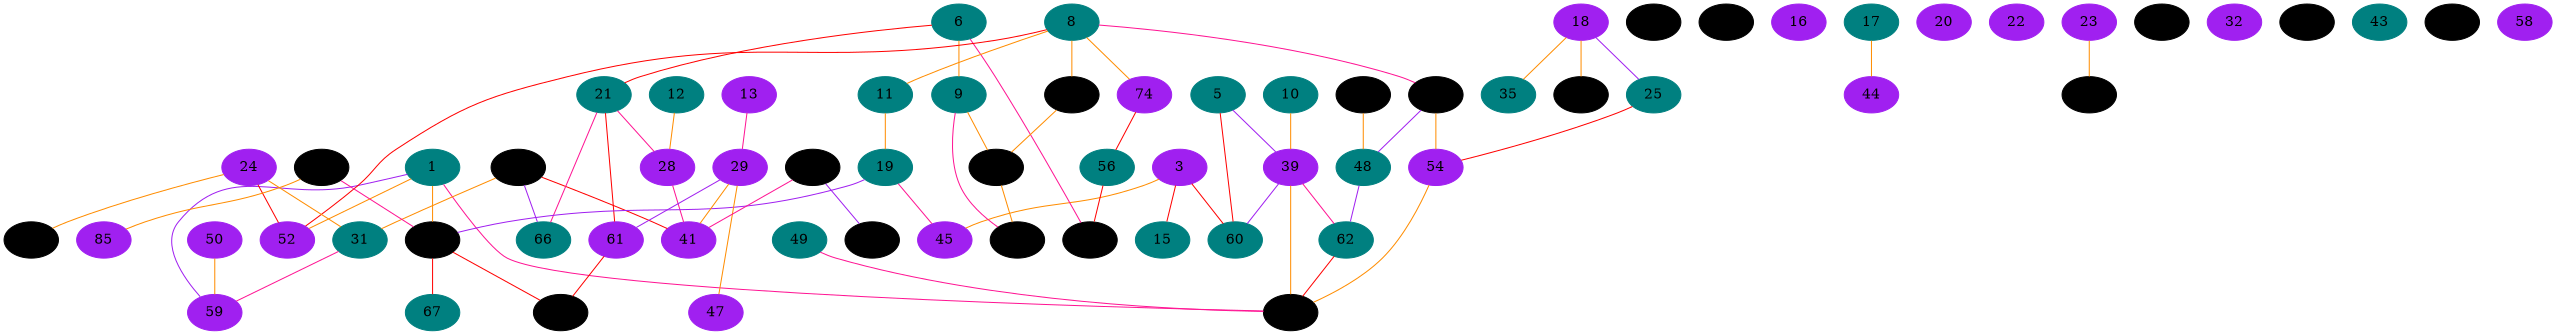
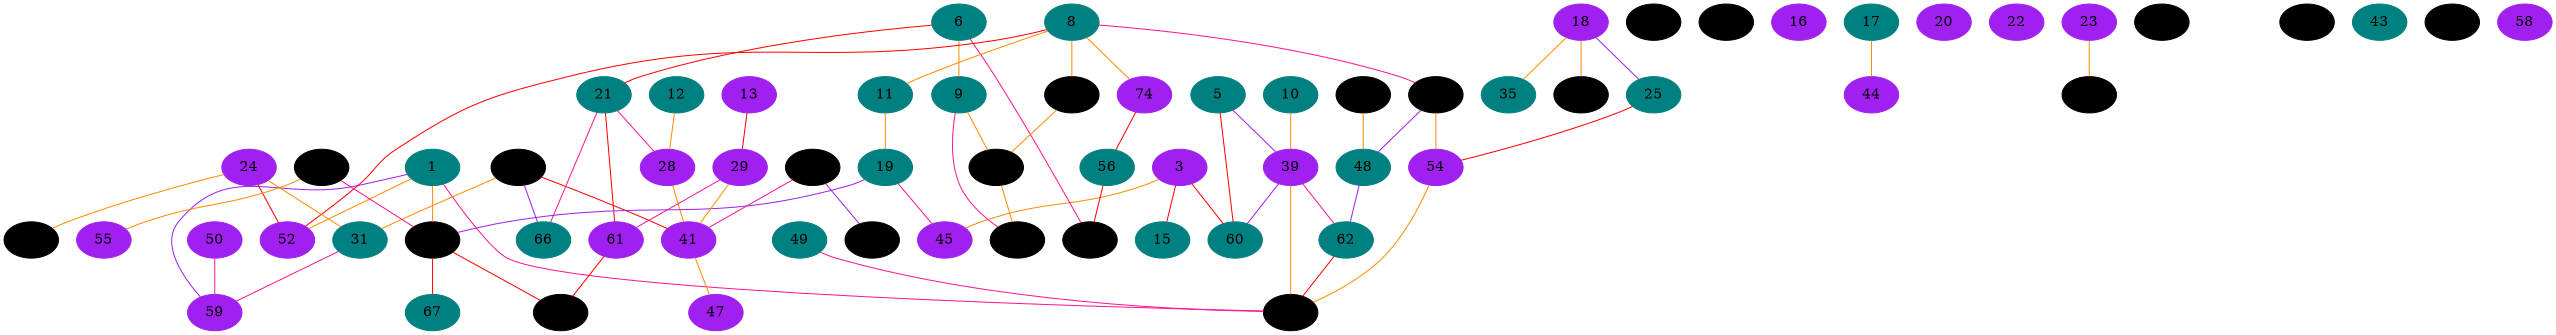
(2234, 22) -> none
(745, 131) -> (745, 131)
(676, 197) -> (676, 197)
(684, 200) -> (684, 200)
(104, 240) -> (104, 240)
(728, 240) -> (702, 276)
(215, 276) -> (215, 276)
